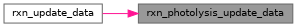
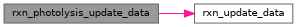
(115, 14) -> (172, 14)
